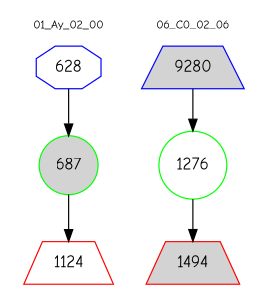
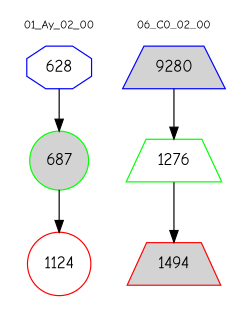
(193, 25) -> (174, 25)
(193, 165) -> (174, 161)
(69, 263) -> (59, 264)
